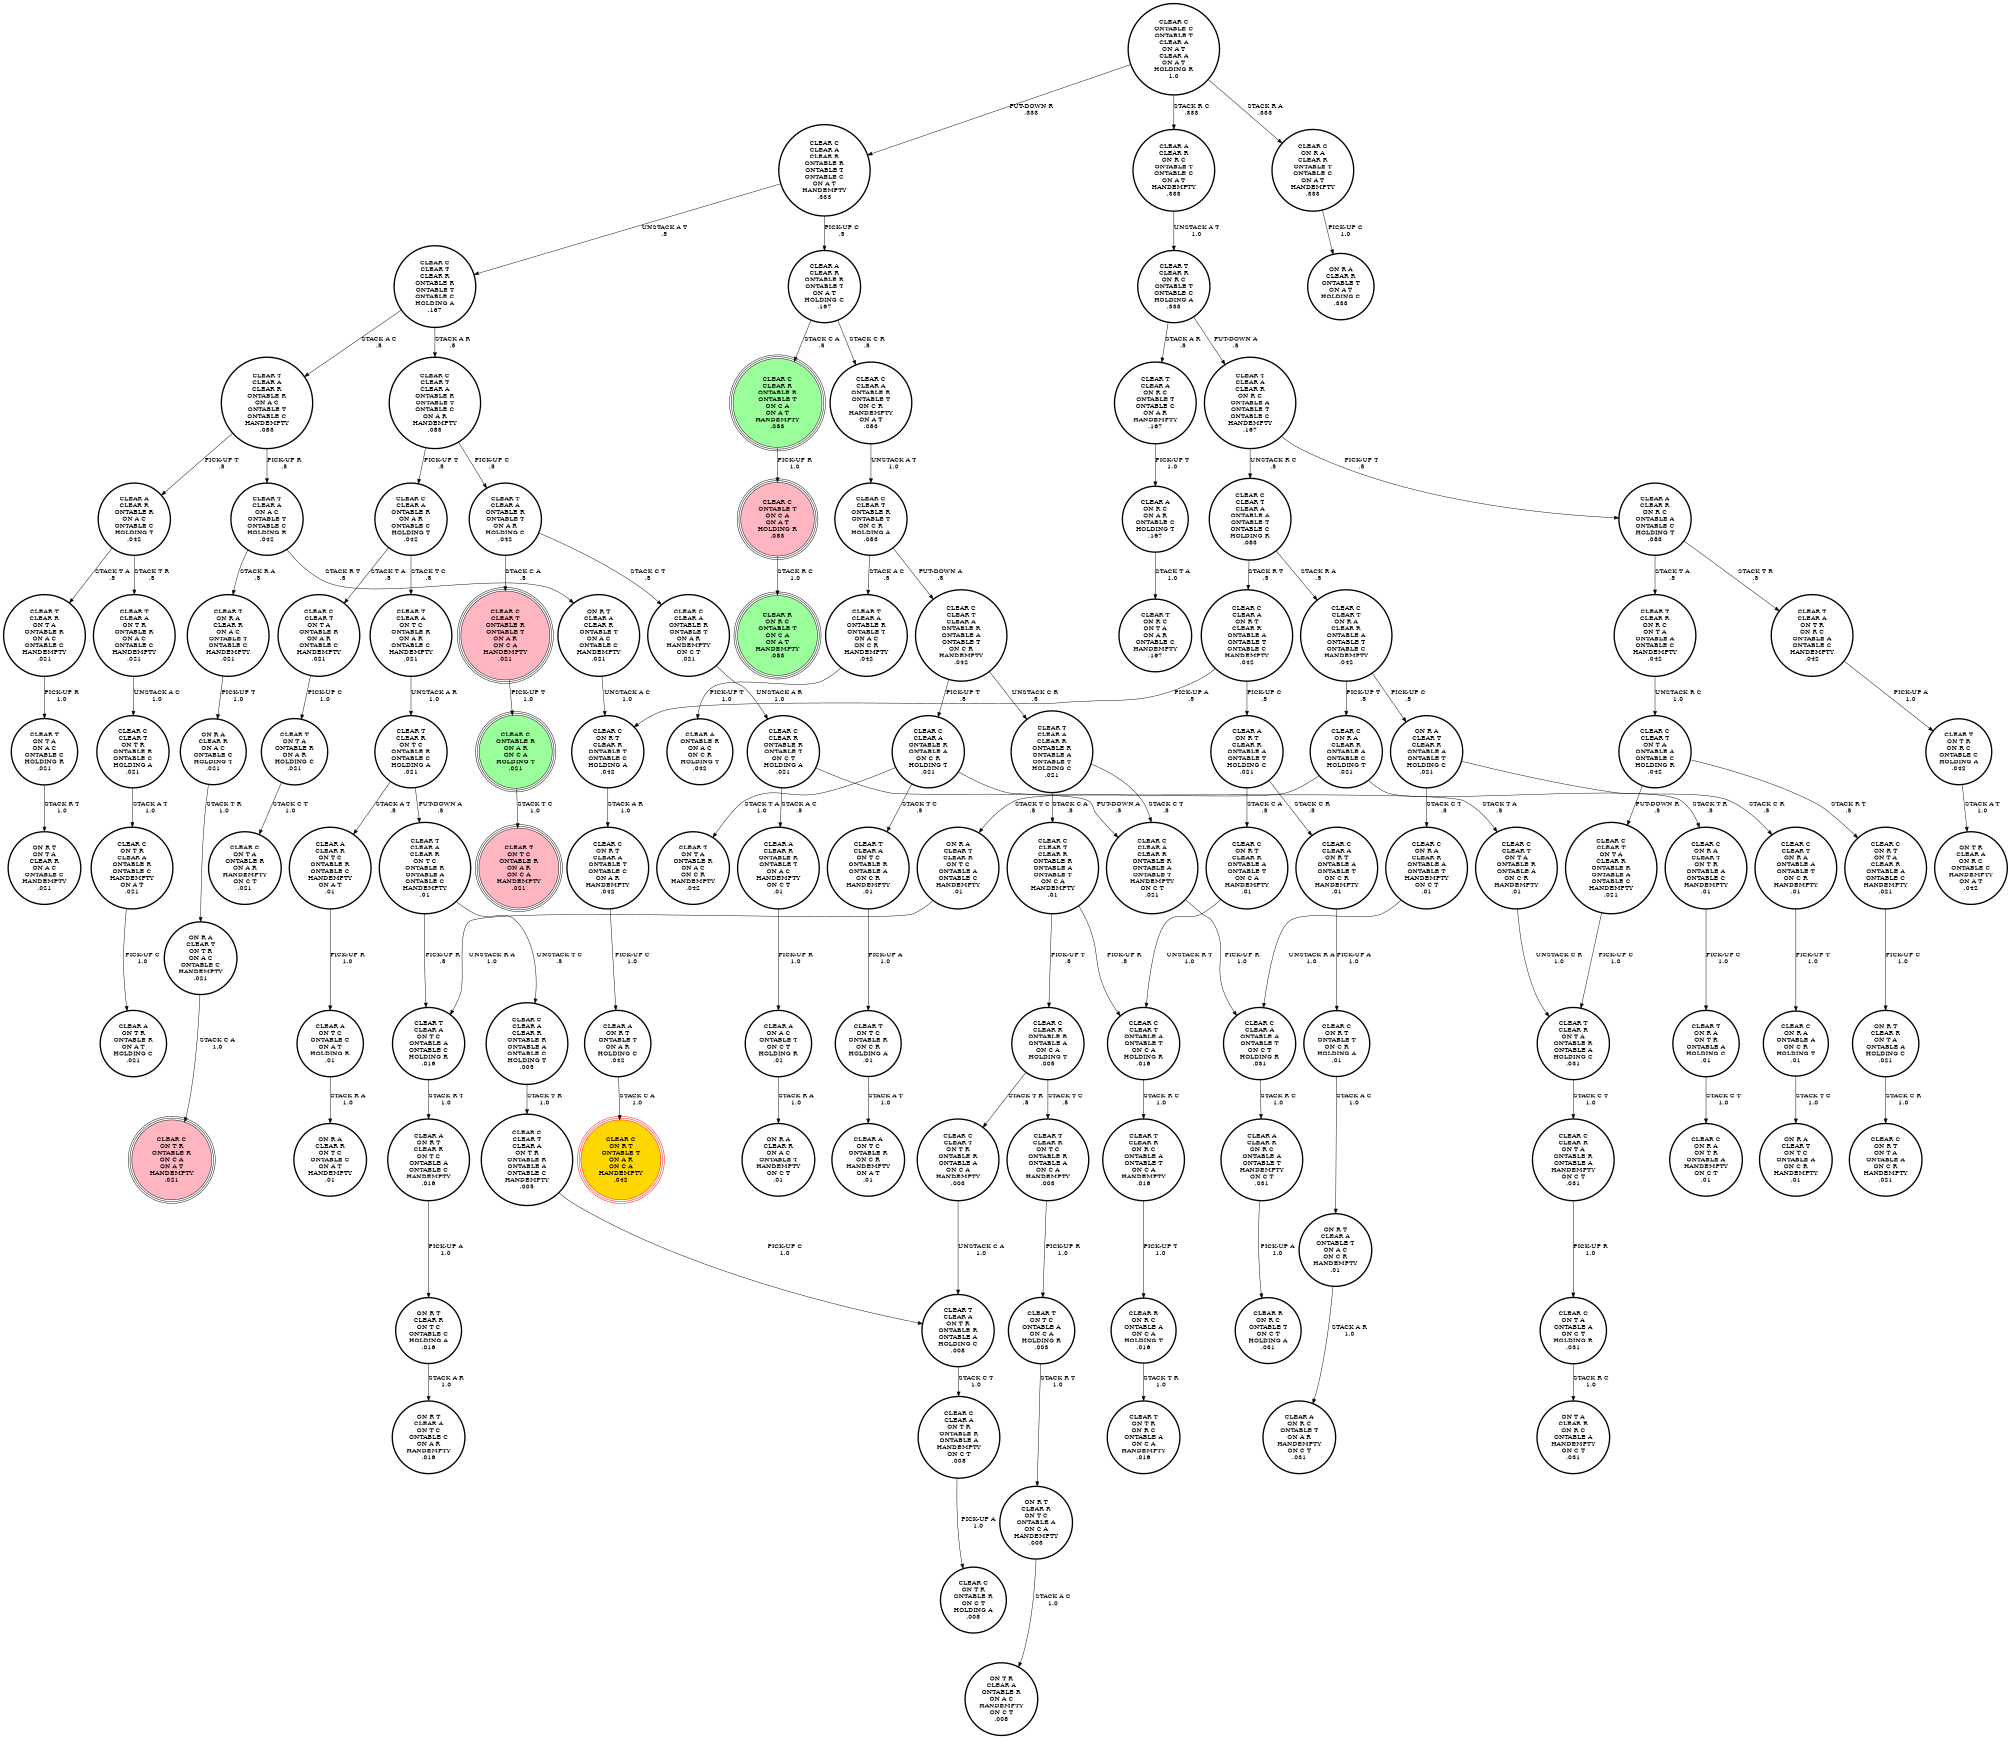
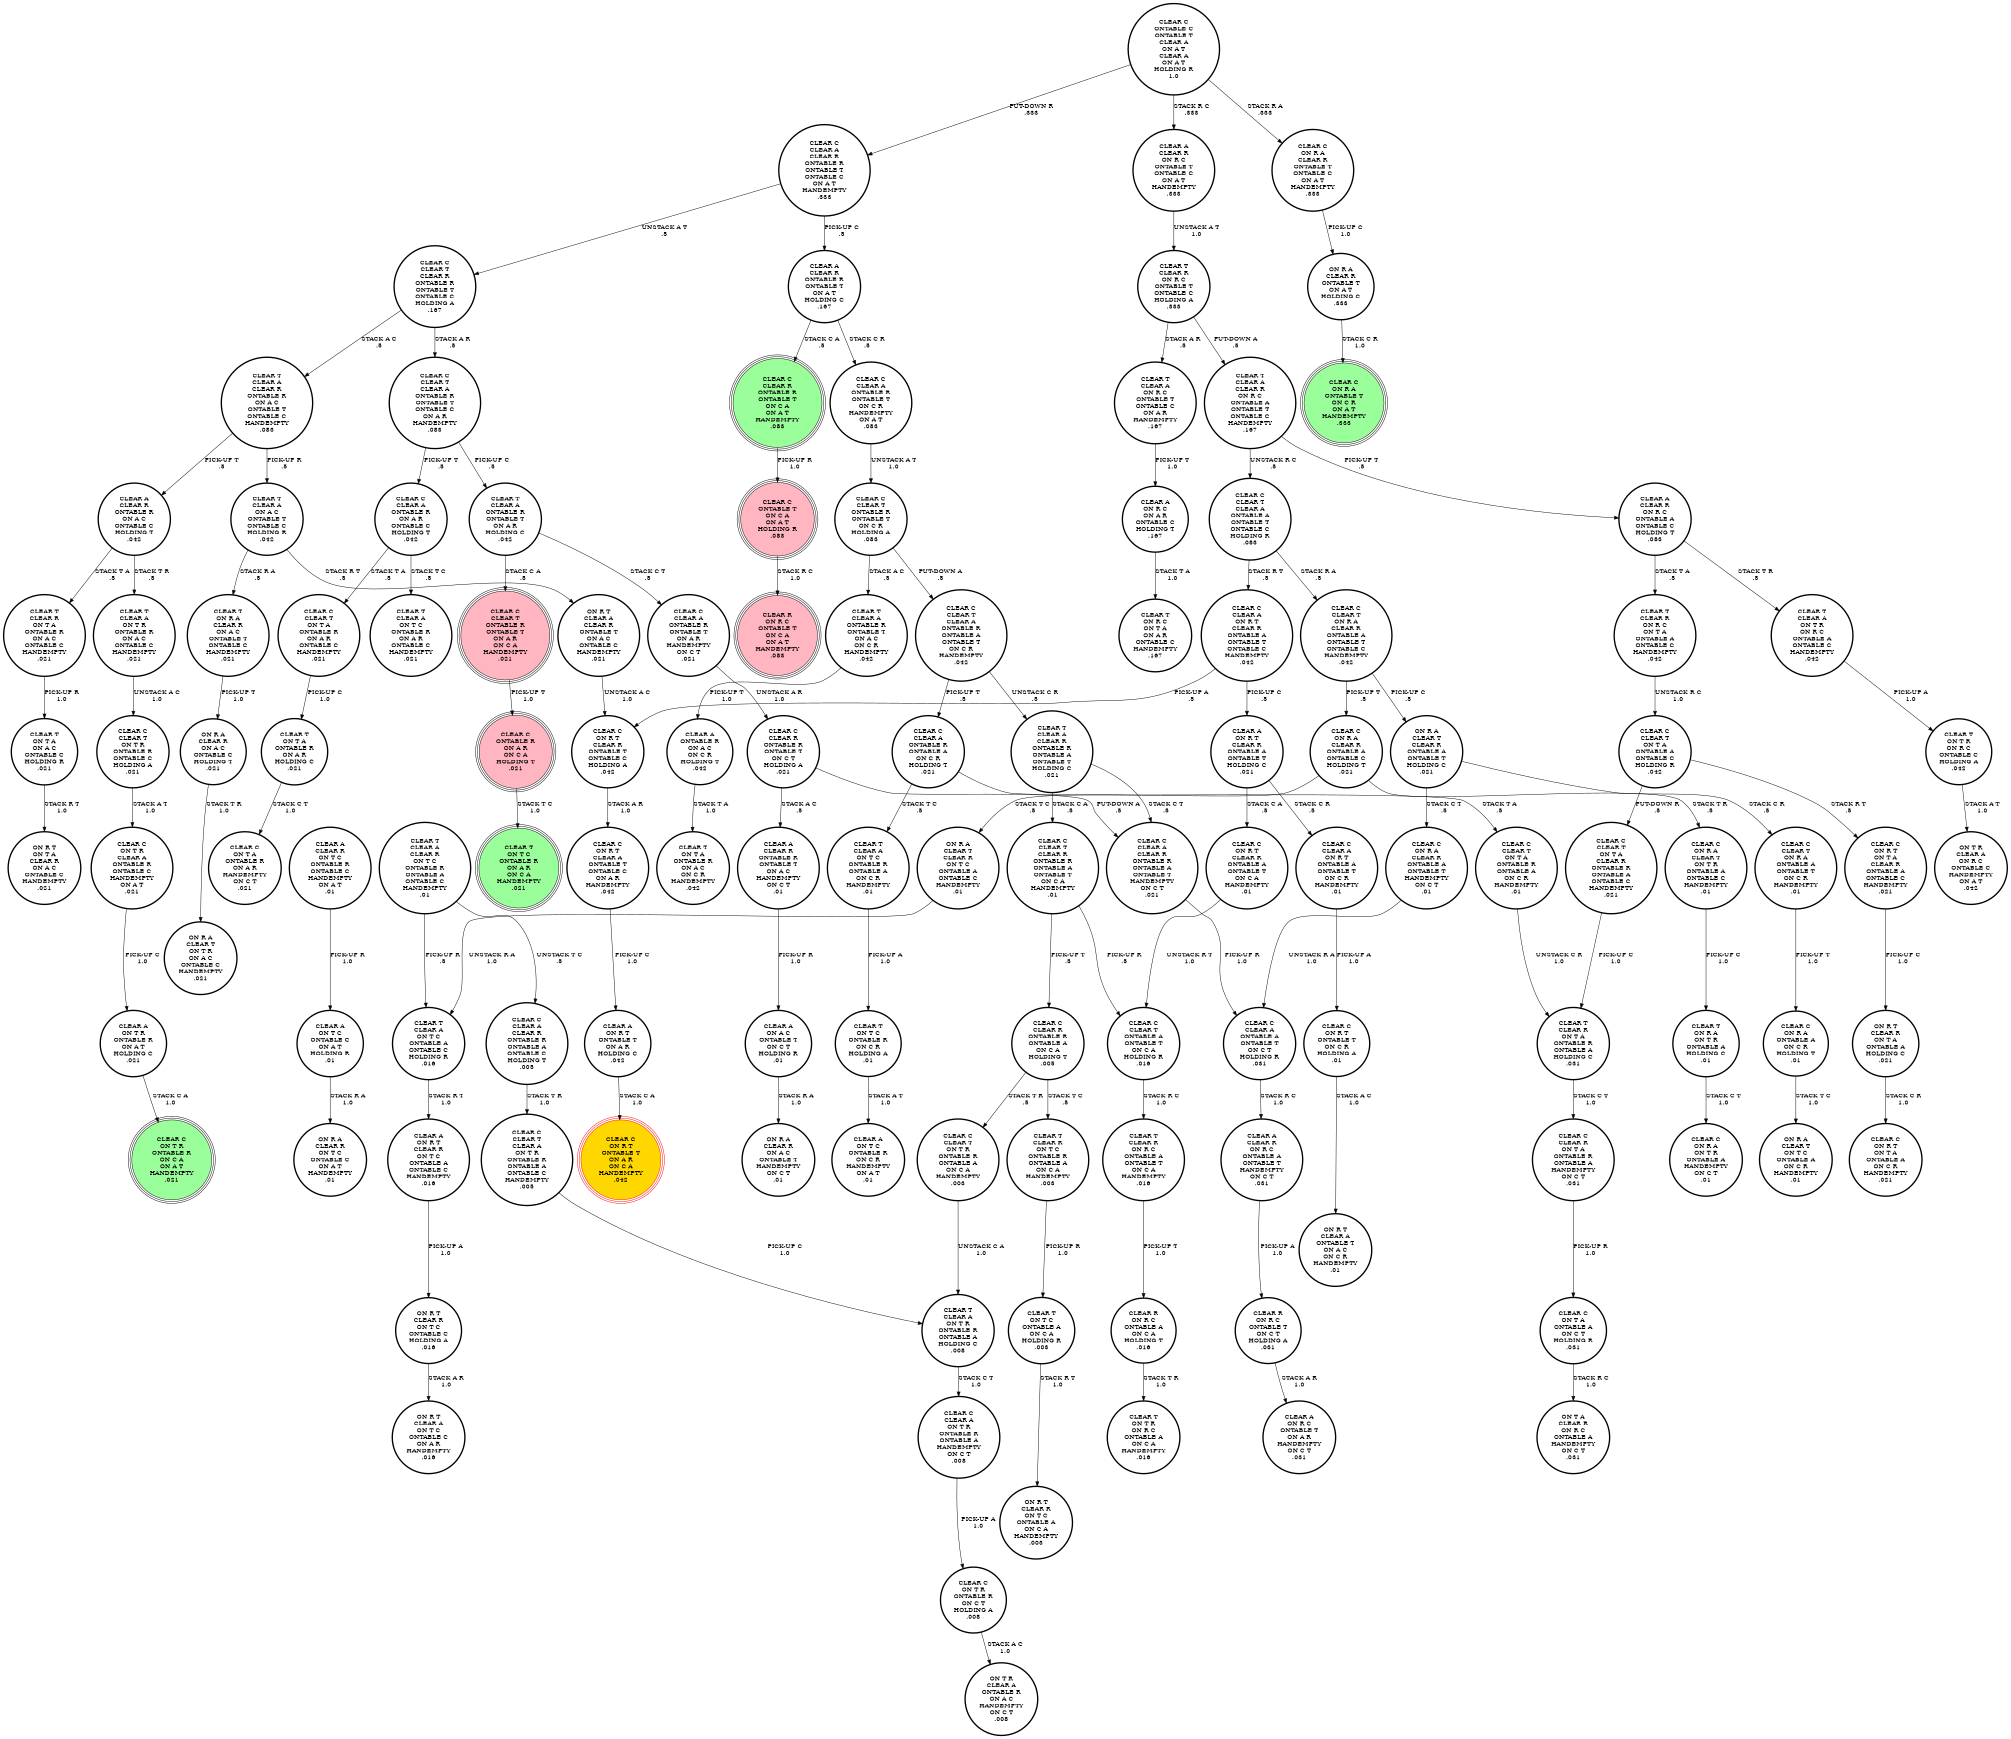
none -> (1344, 403)
(778, 635) -> (778, 635)
(411, 752) -> none
(516, 752) -> (516, 752)
(800, 795) -> (693, 806)
(519, 868) -> (519, 868)
(196, 1056) -> (150, 1097)
(172, 1160) -> (172, 1160)
(1326, 1343) -> (1280, 1381)
(1032, 1611) -> (985, 1646)
